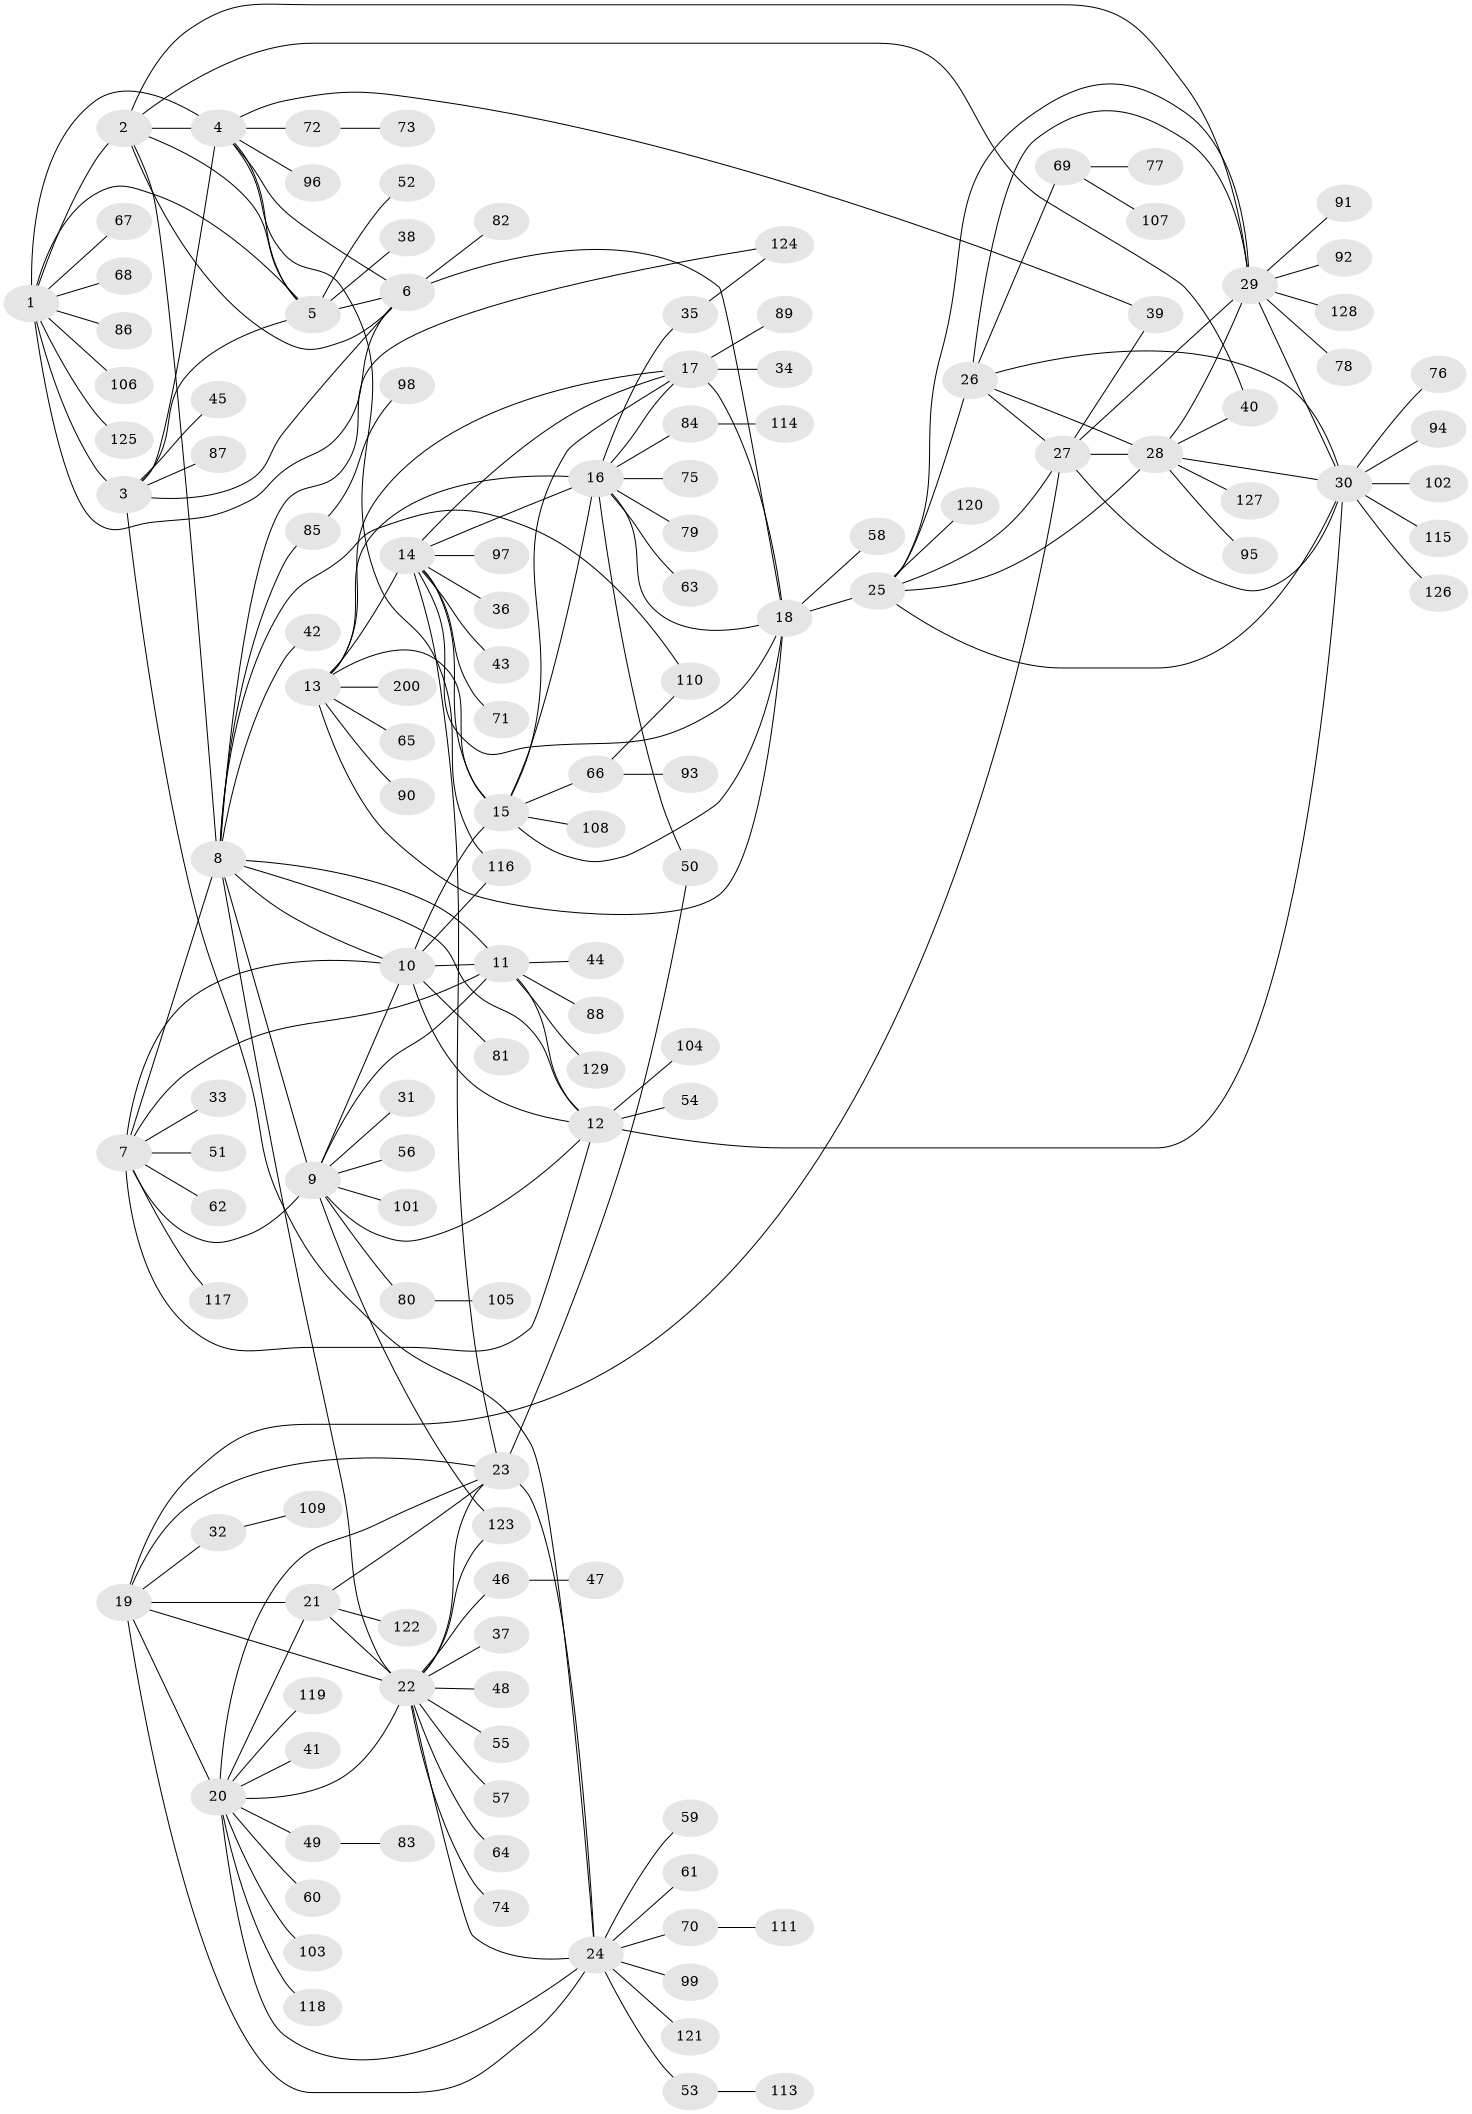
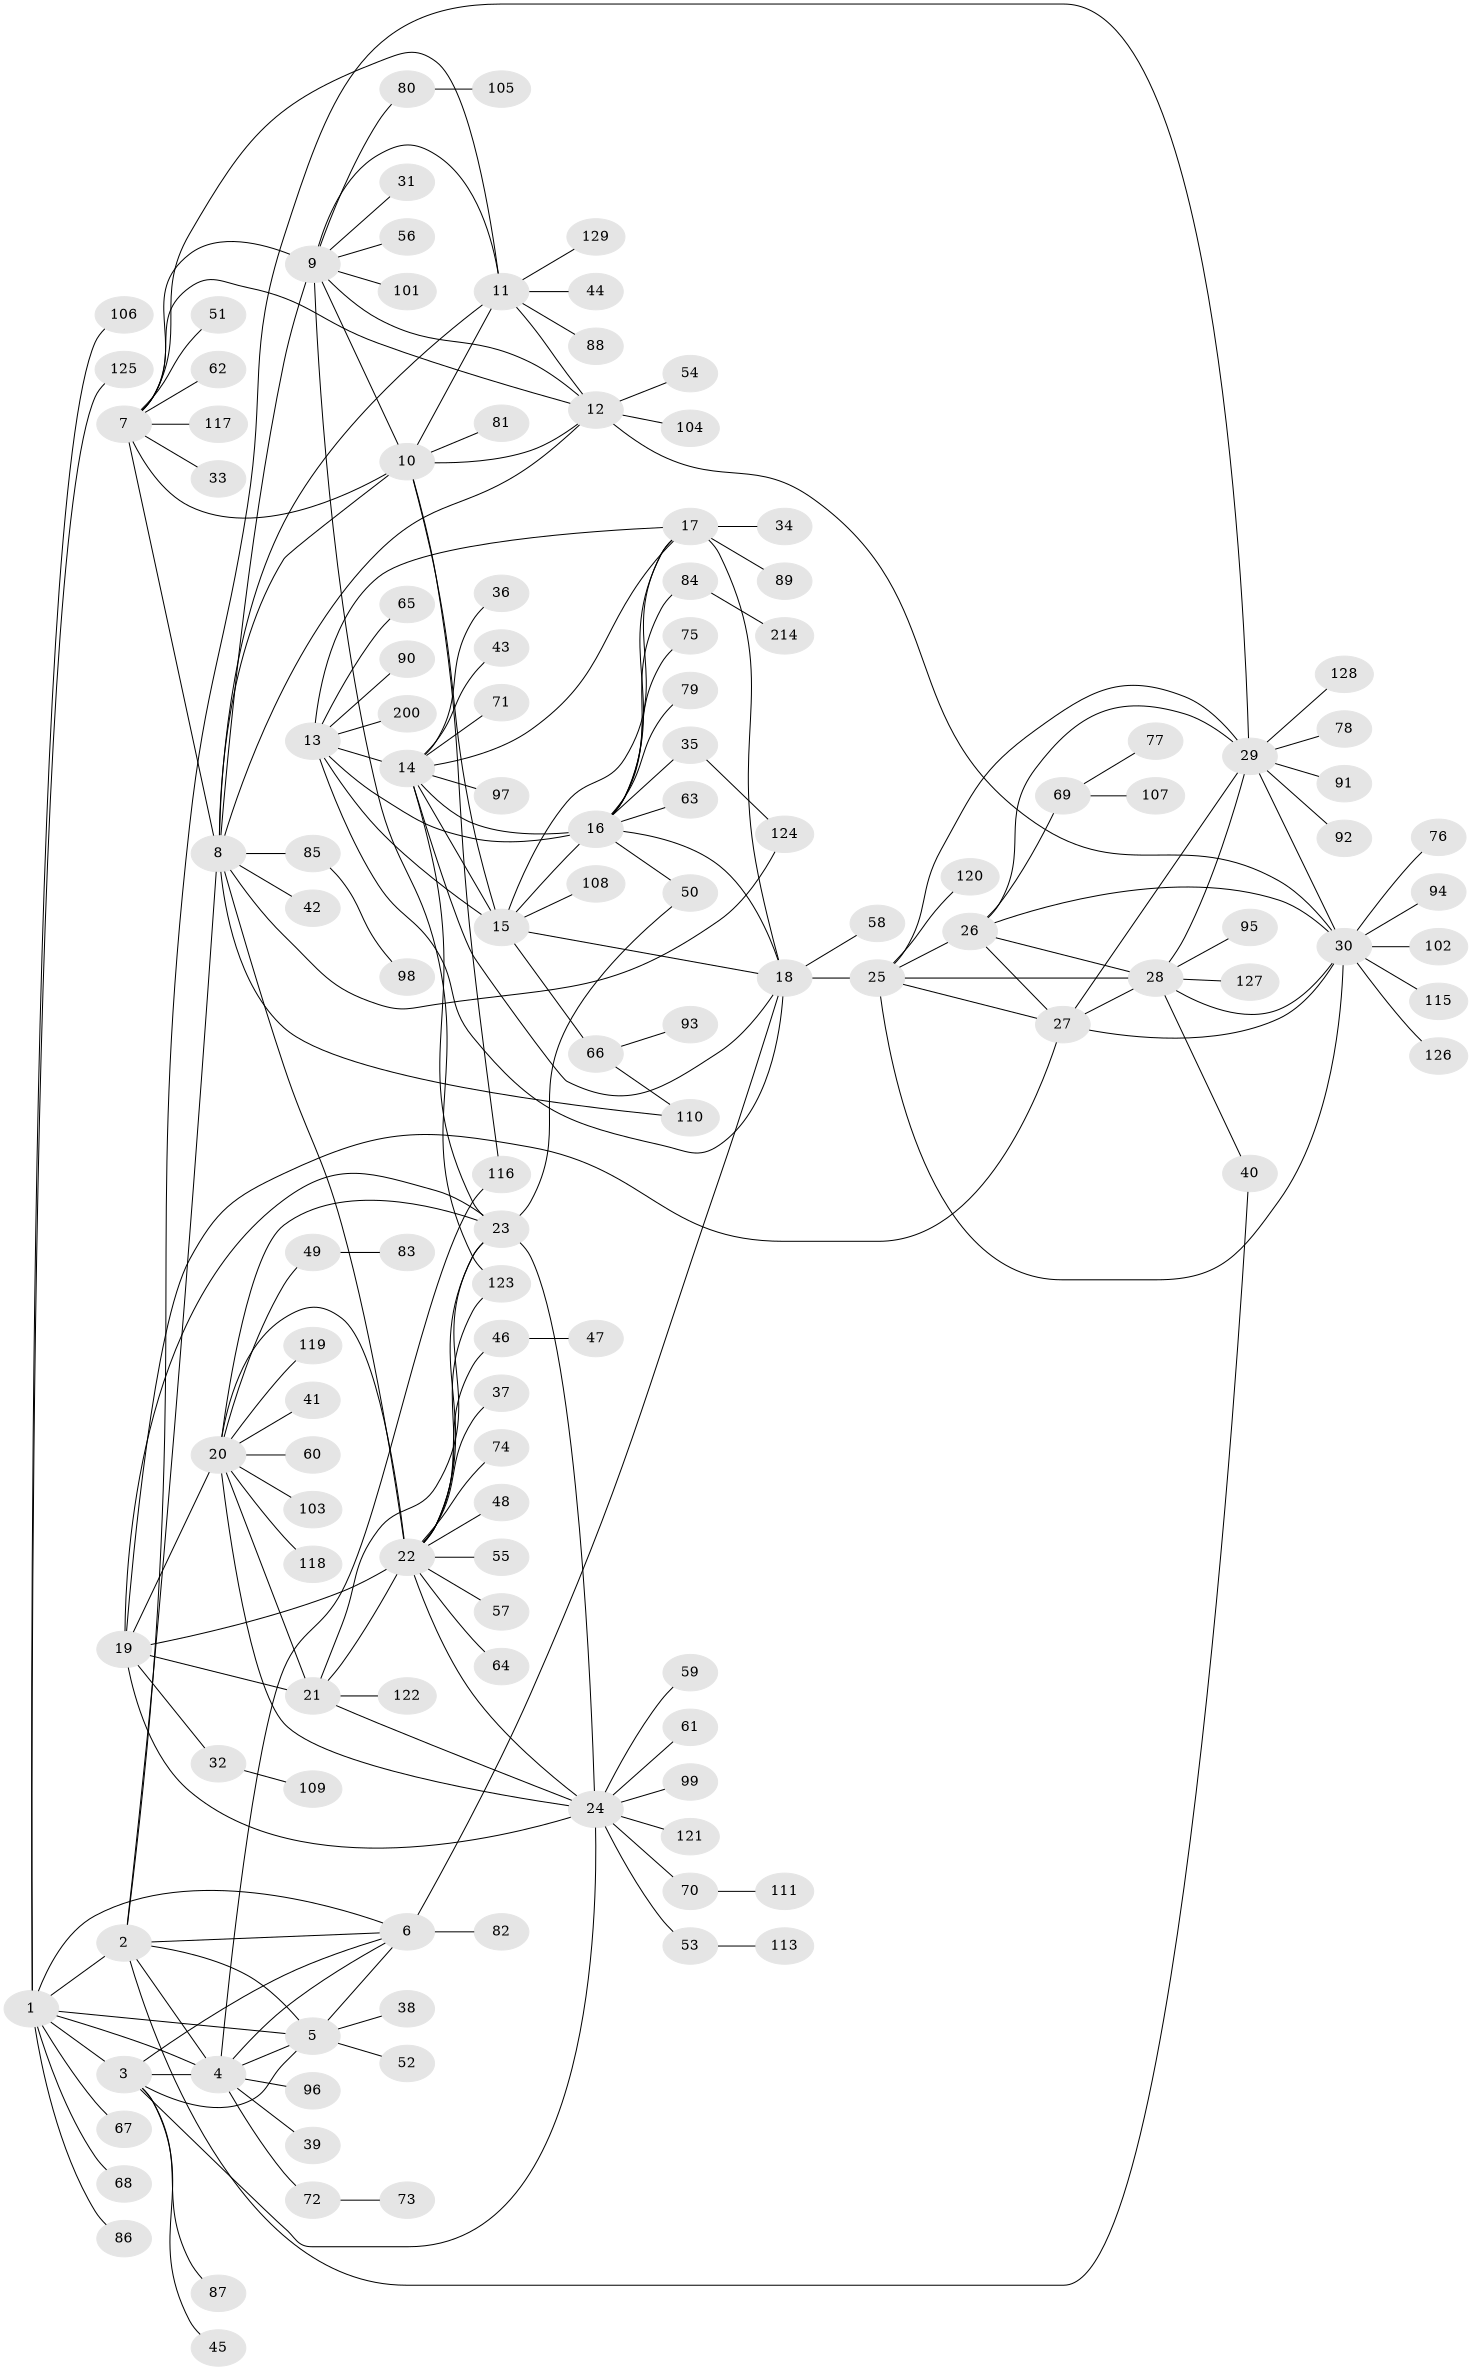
(1109, 384) -> none
(785, 424) -> (785, 636)
none -> (454, 1754)
